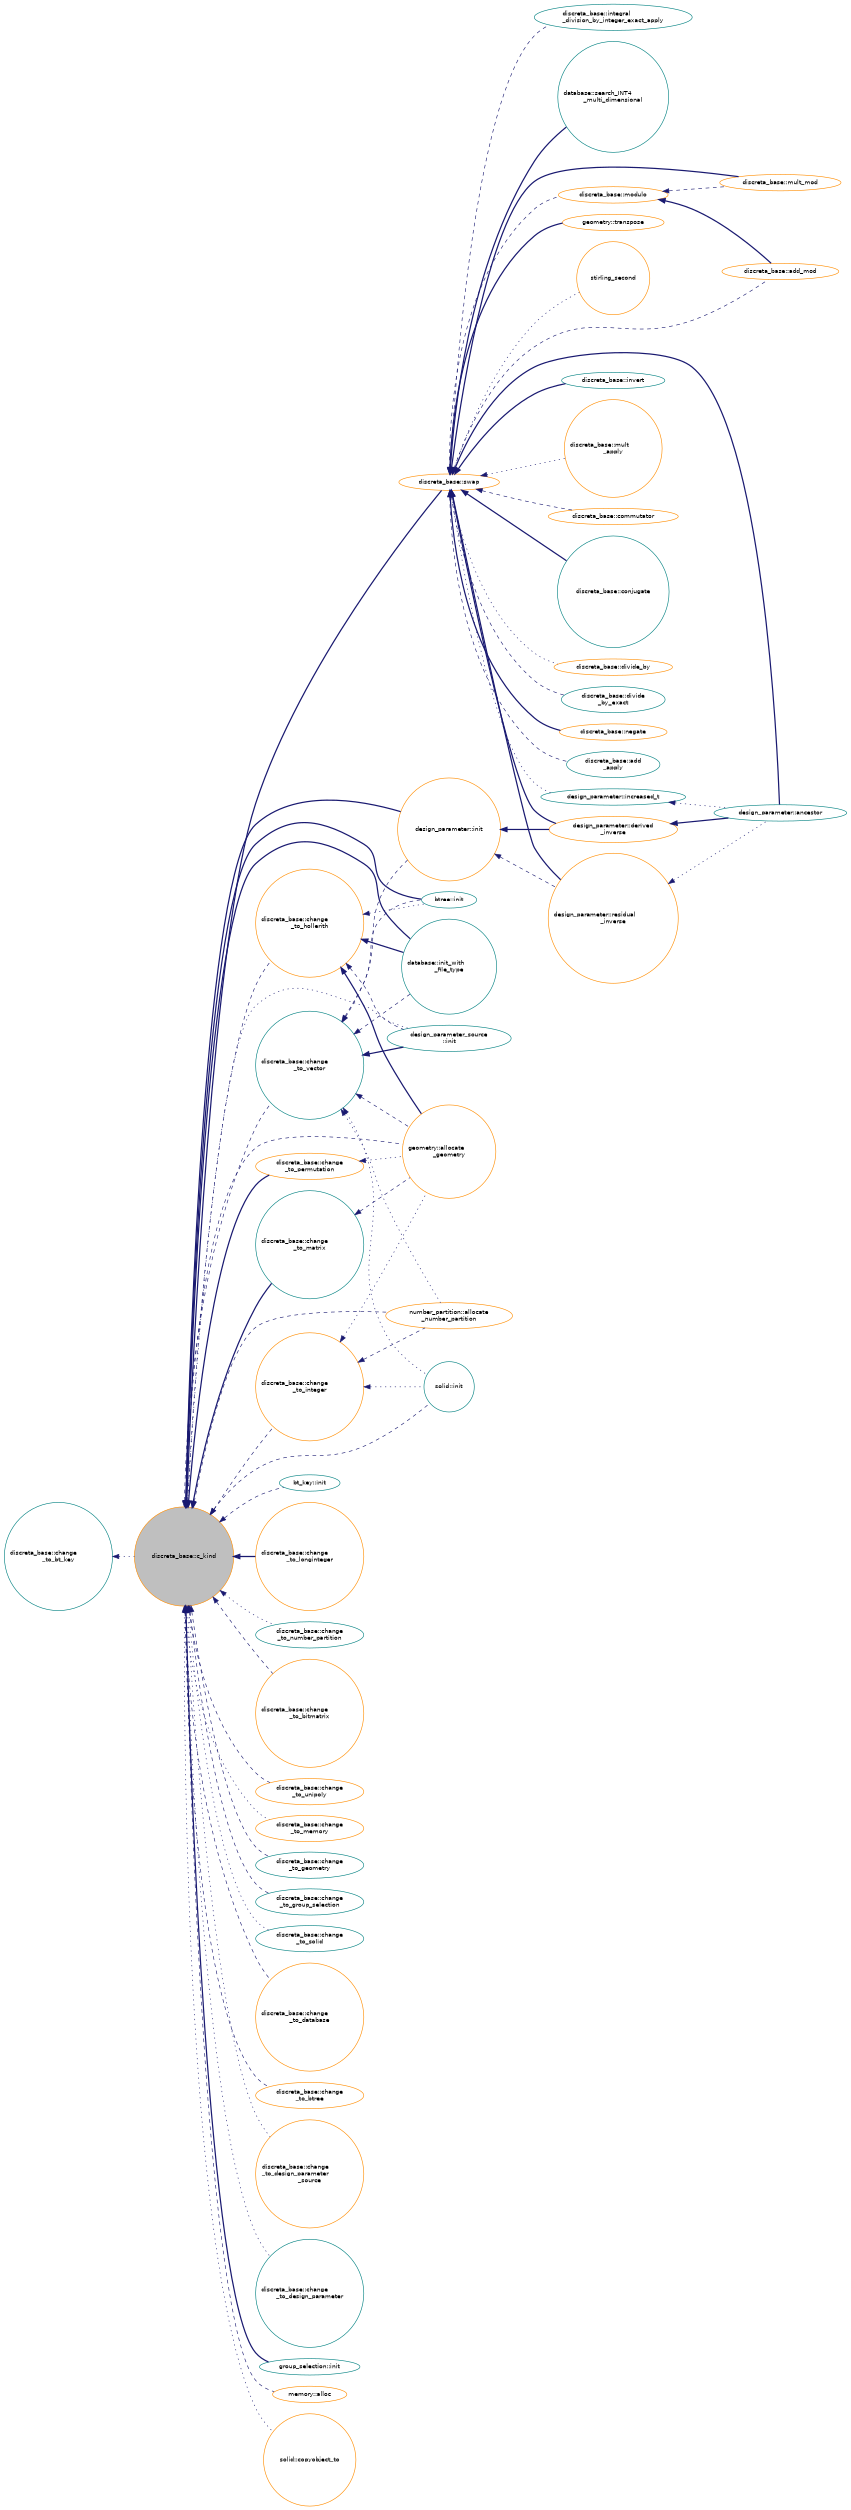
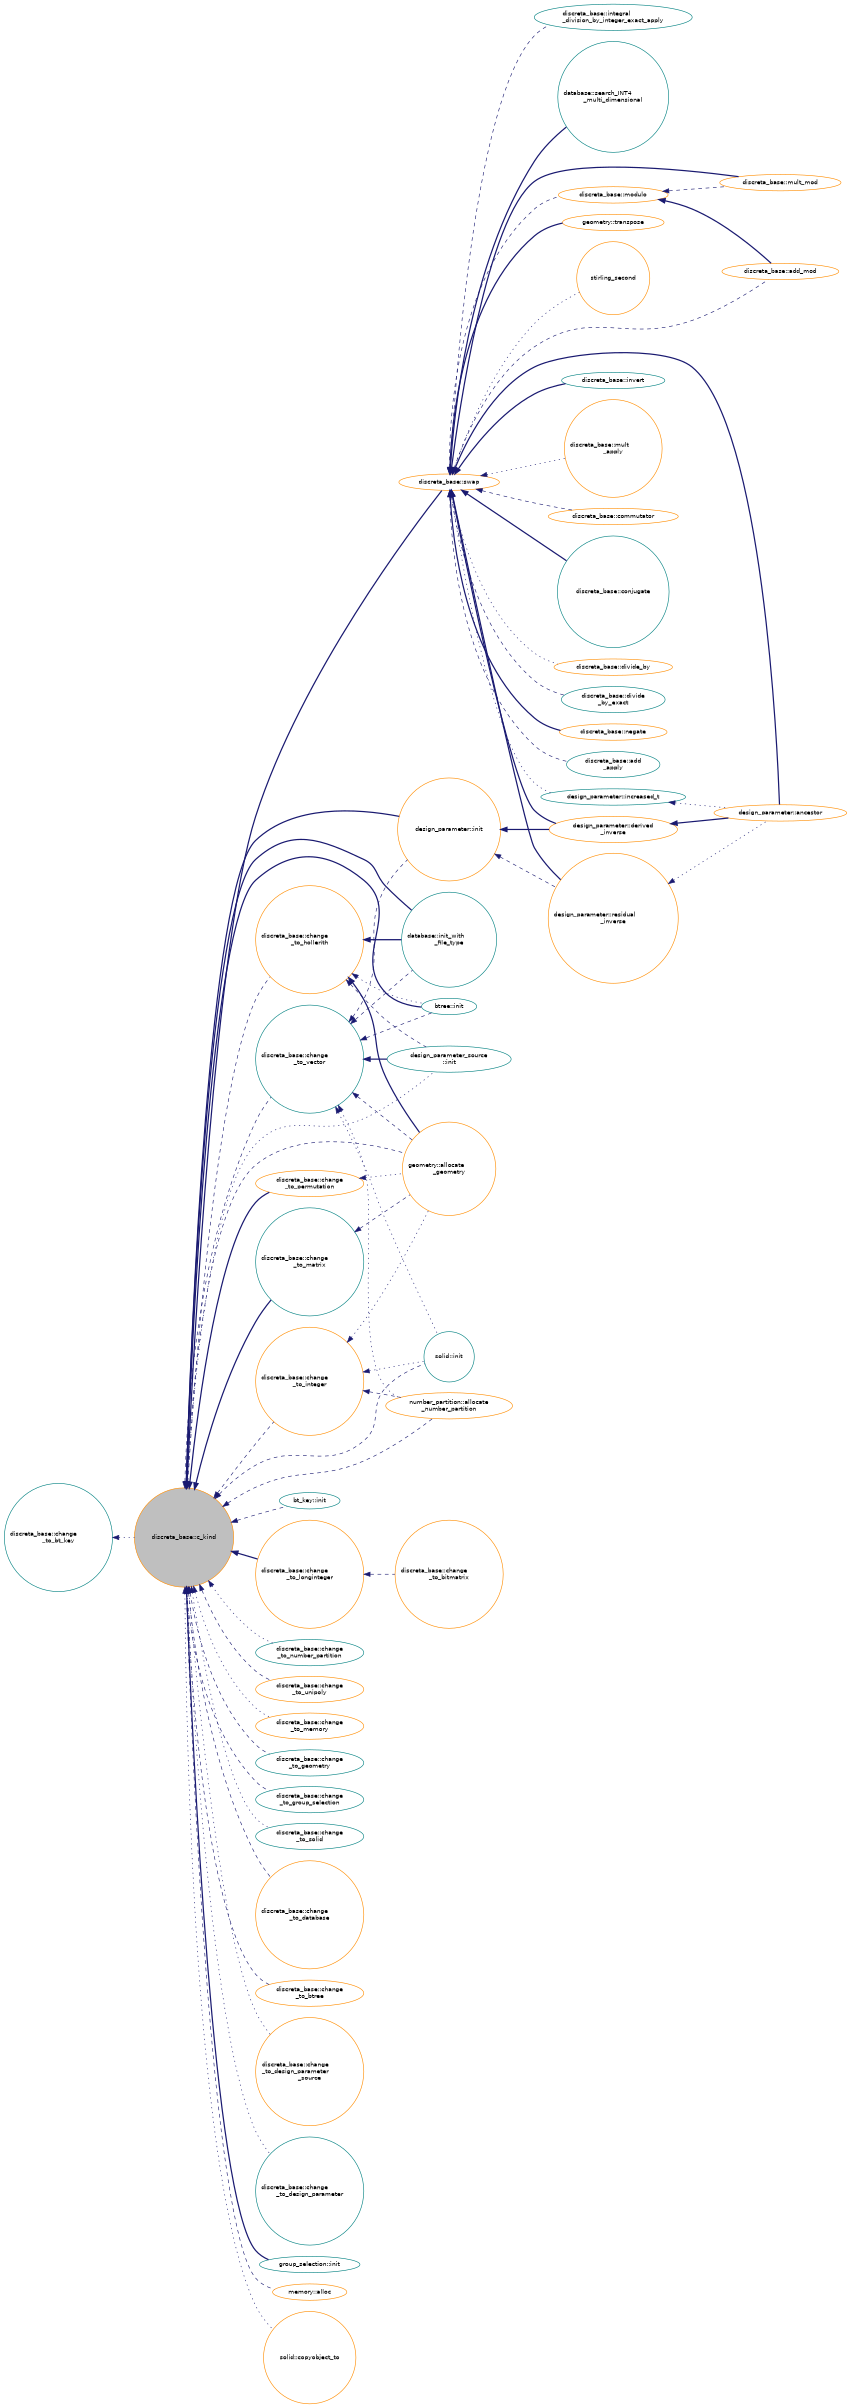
(780, 813) -> (780, 813)
(244, 1638) -> (383, 1574)
